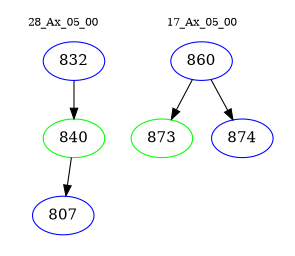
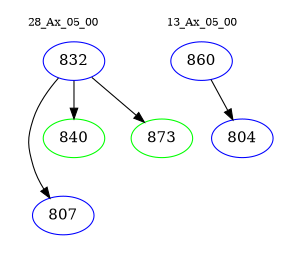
(202, 23) -> (202, 23)
(184, 95) -> (106, 90)
(242, 138) -> (242, 138)
(69, 171) -> (30, 131)
